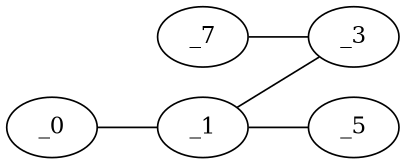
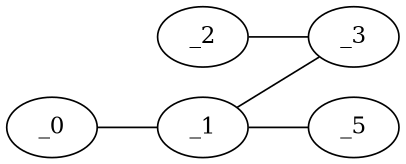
(203, 37) -> (203, 37)
